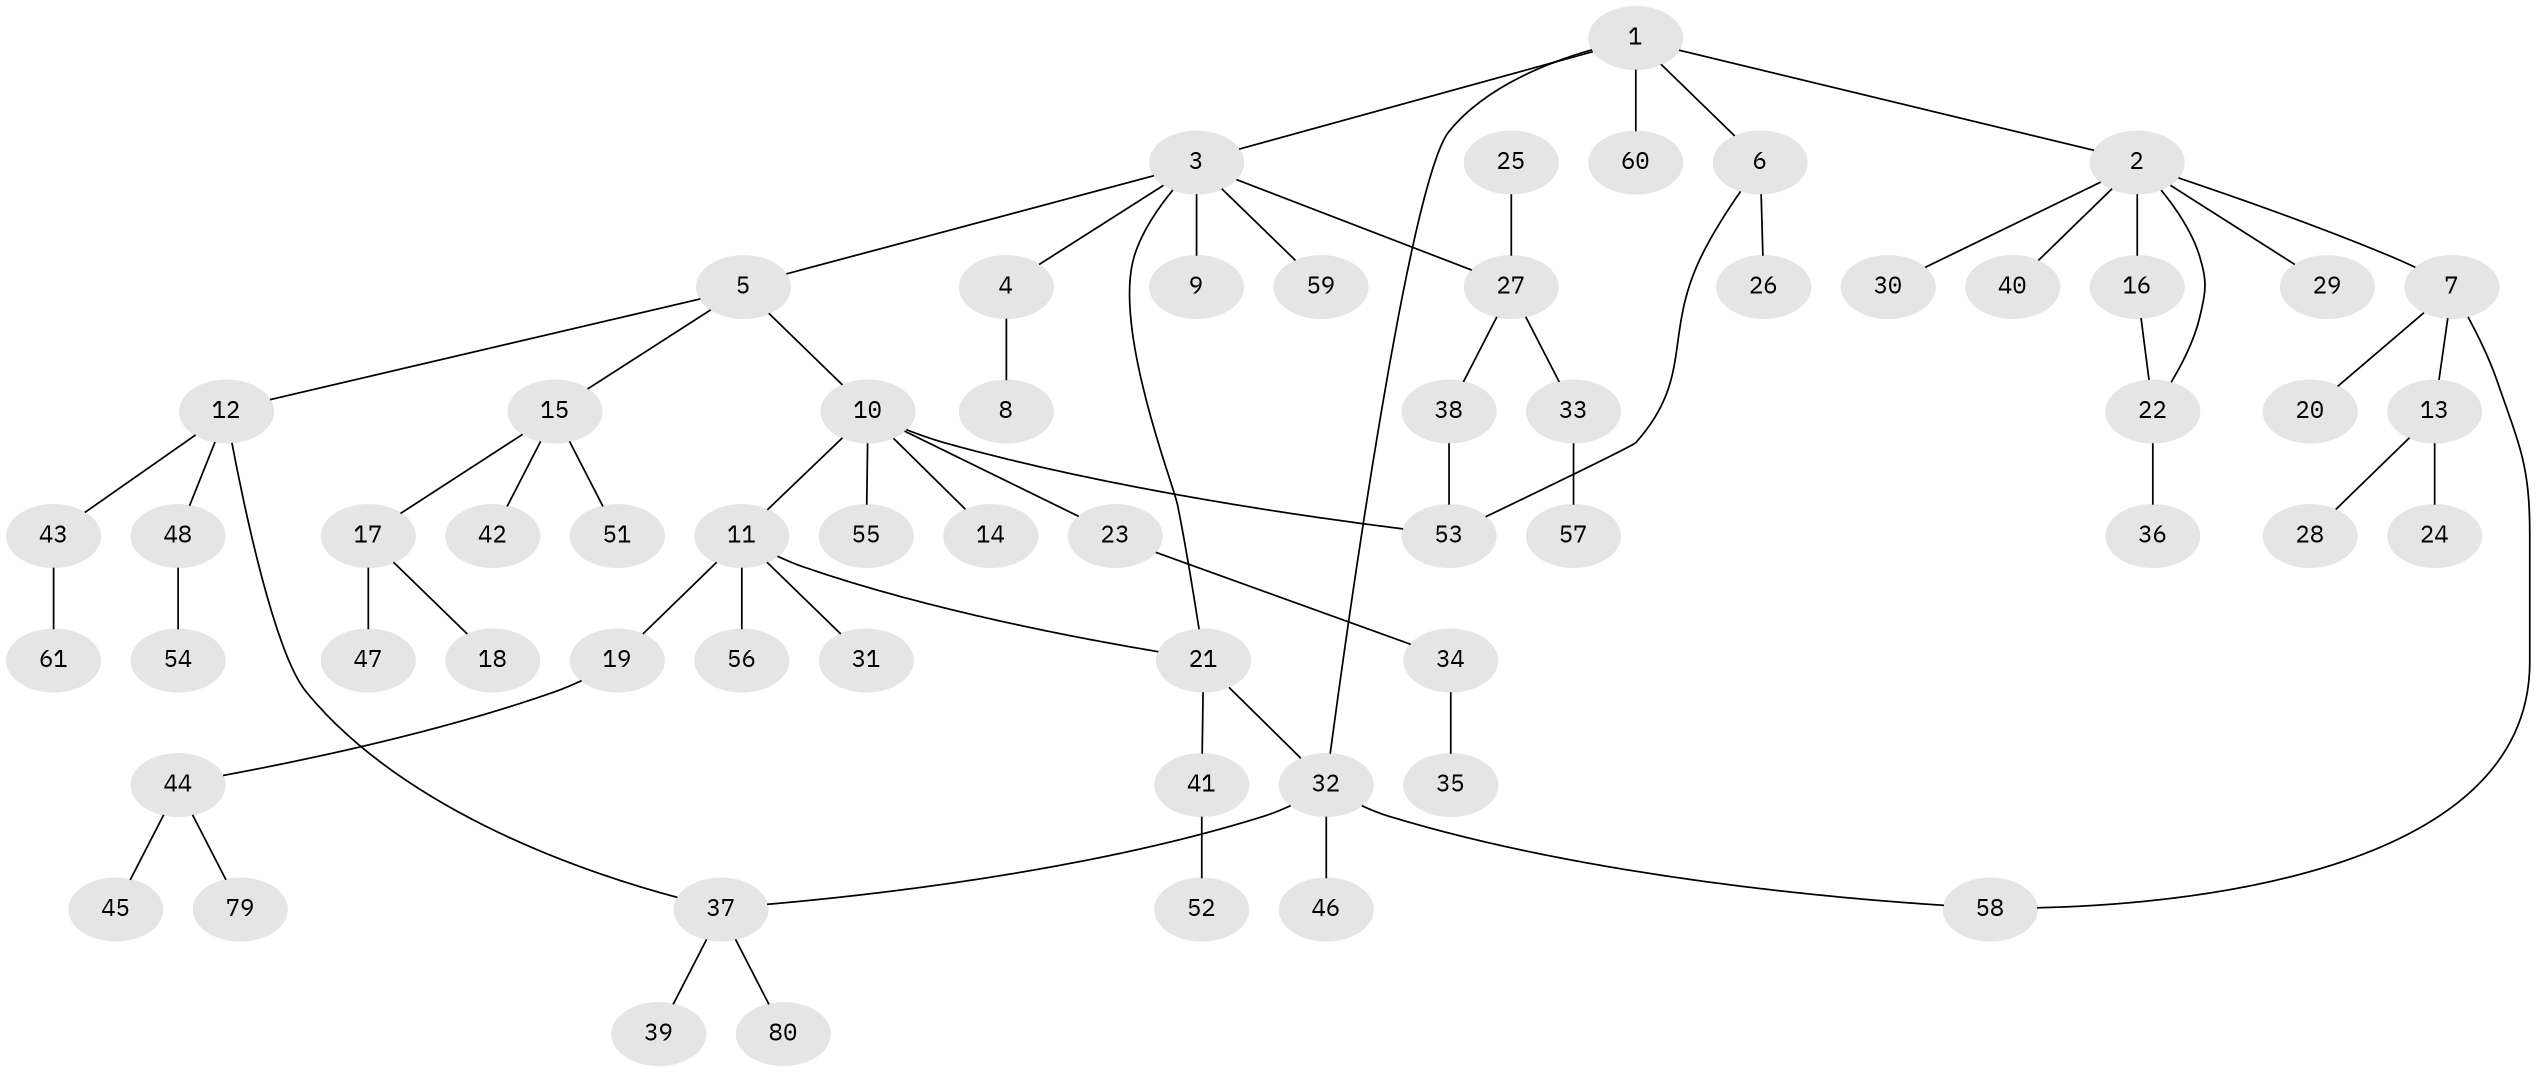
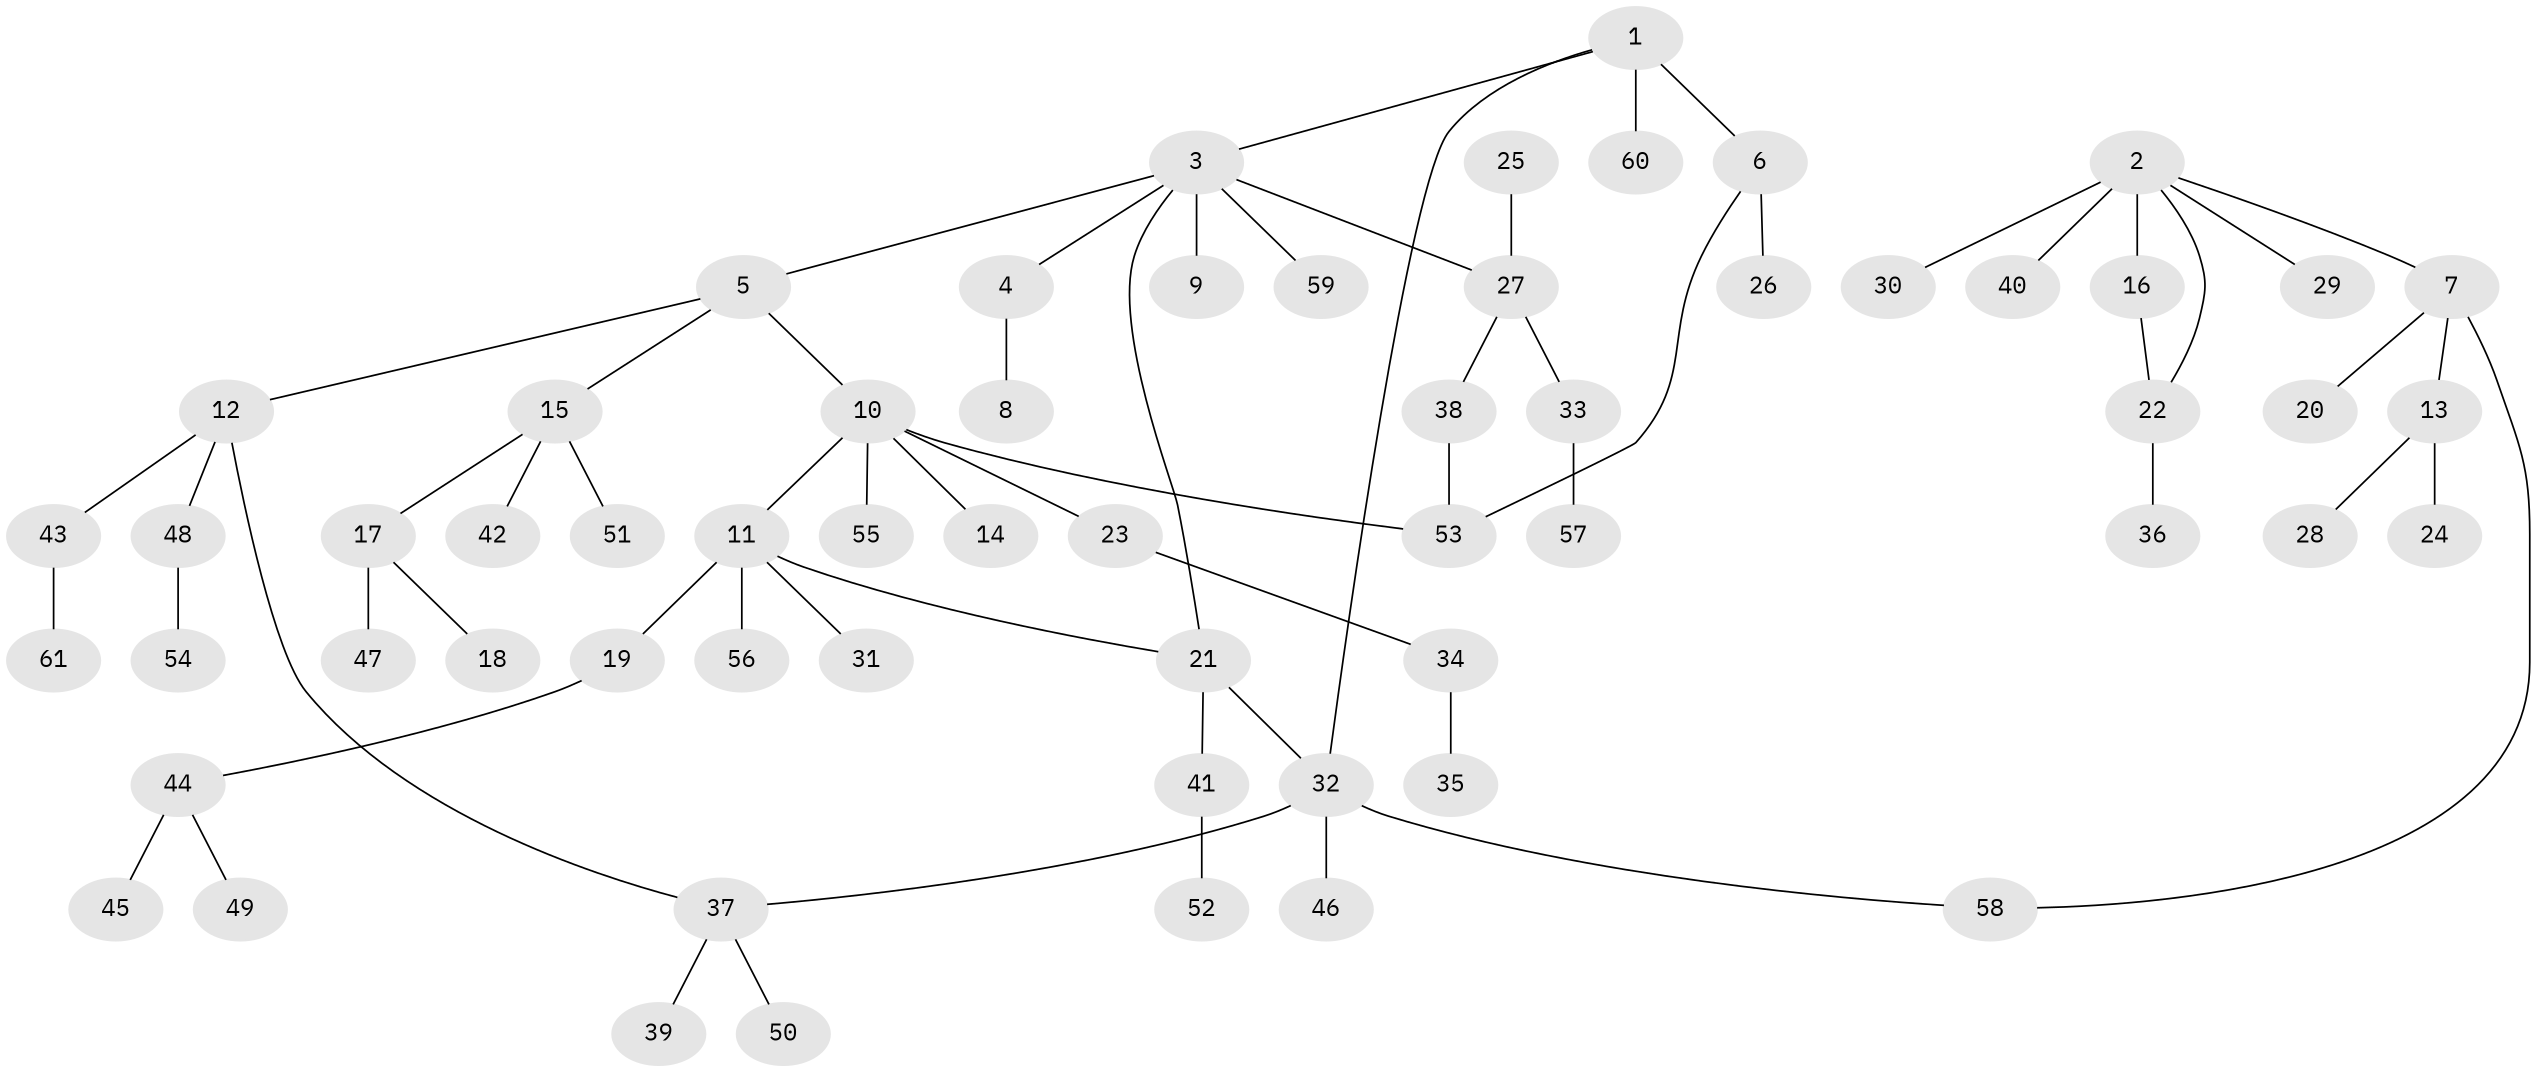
(1887, 100) -> none
(240, 910) -> (240, 910)
(783, 1034) -> (783, 1034)
